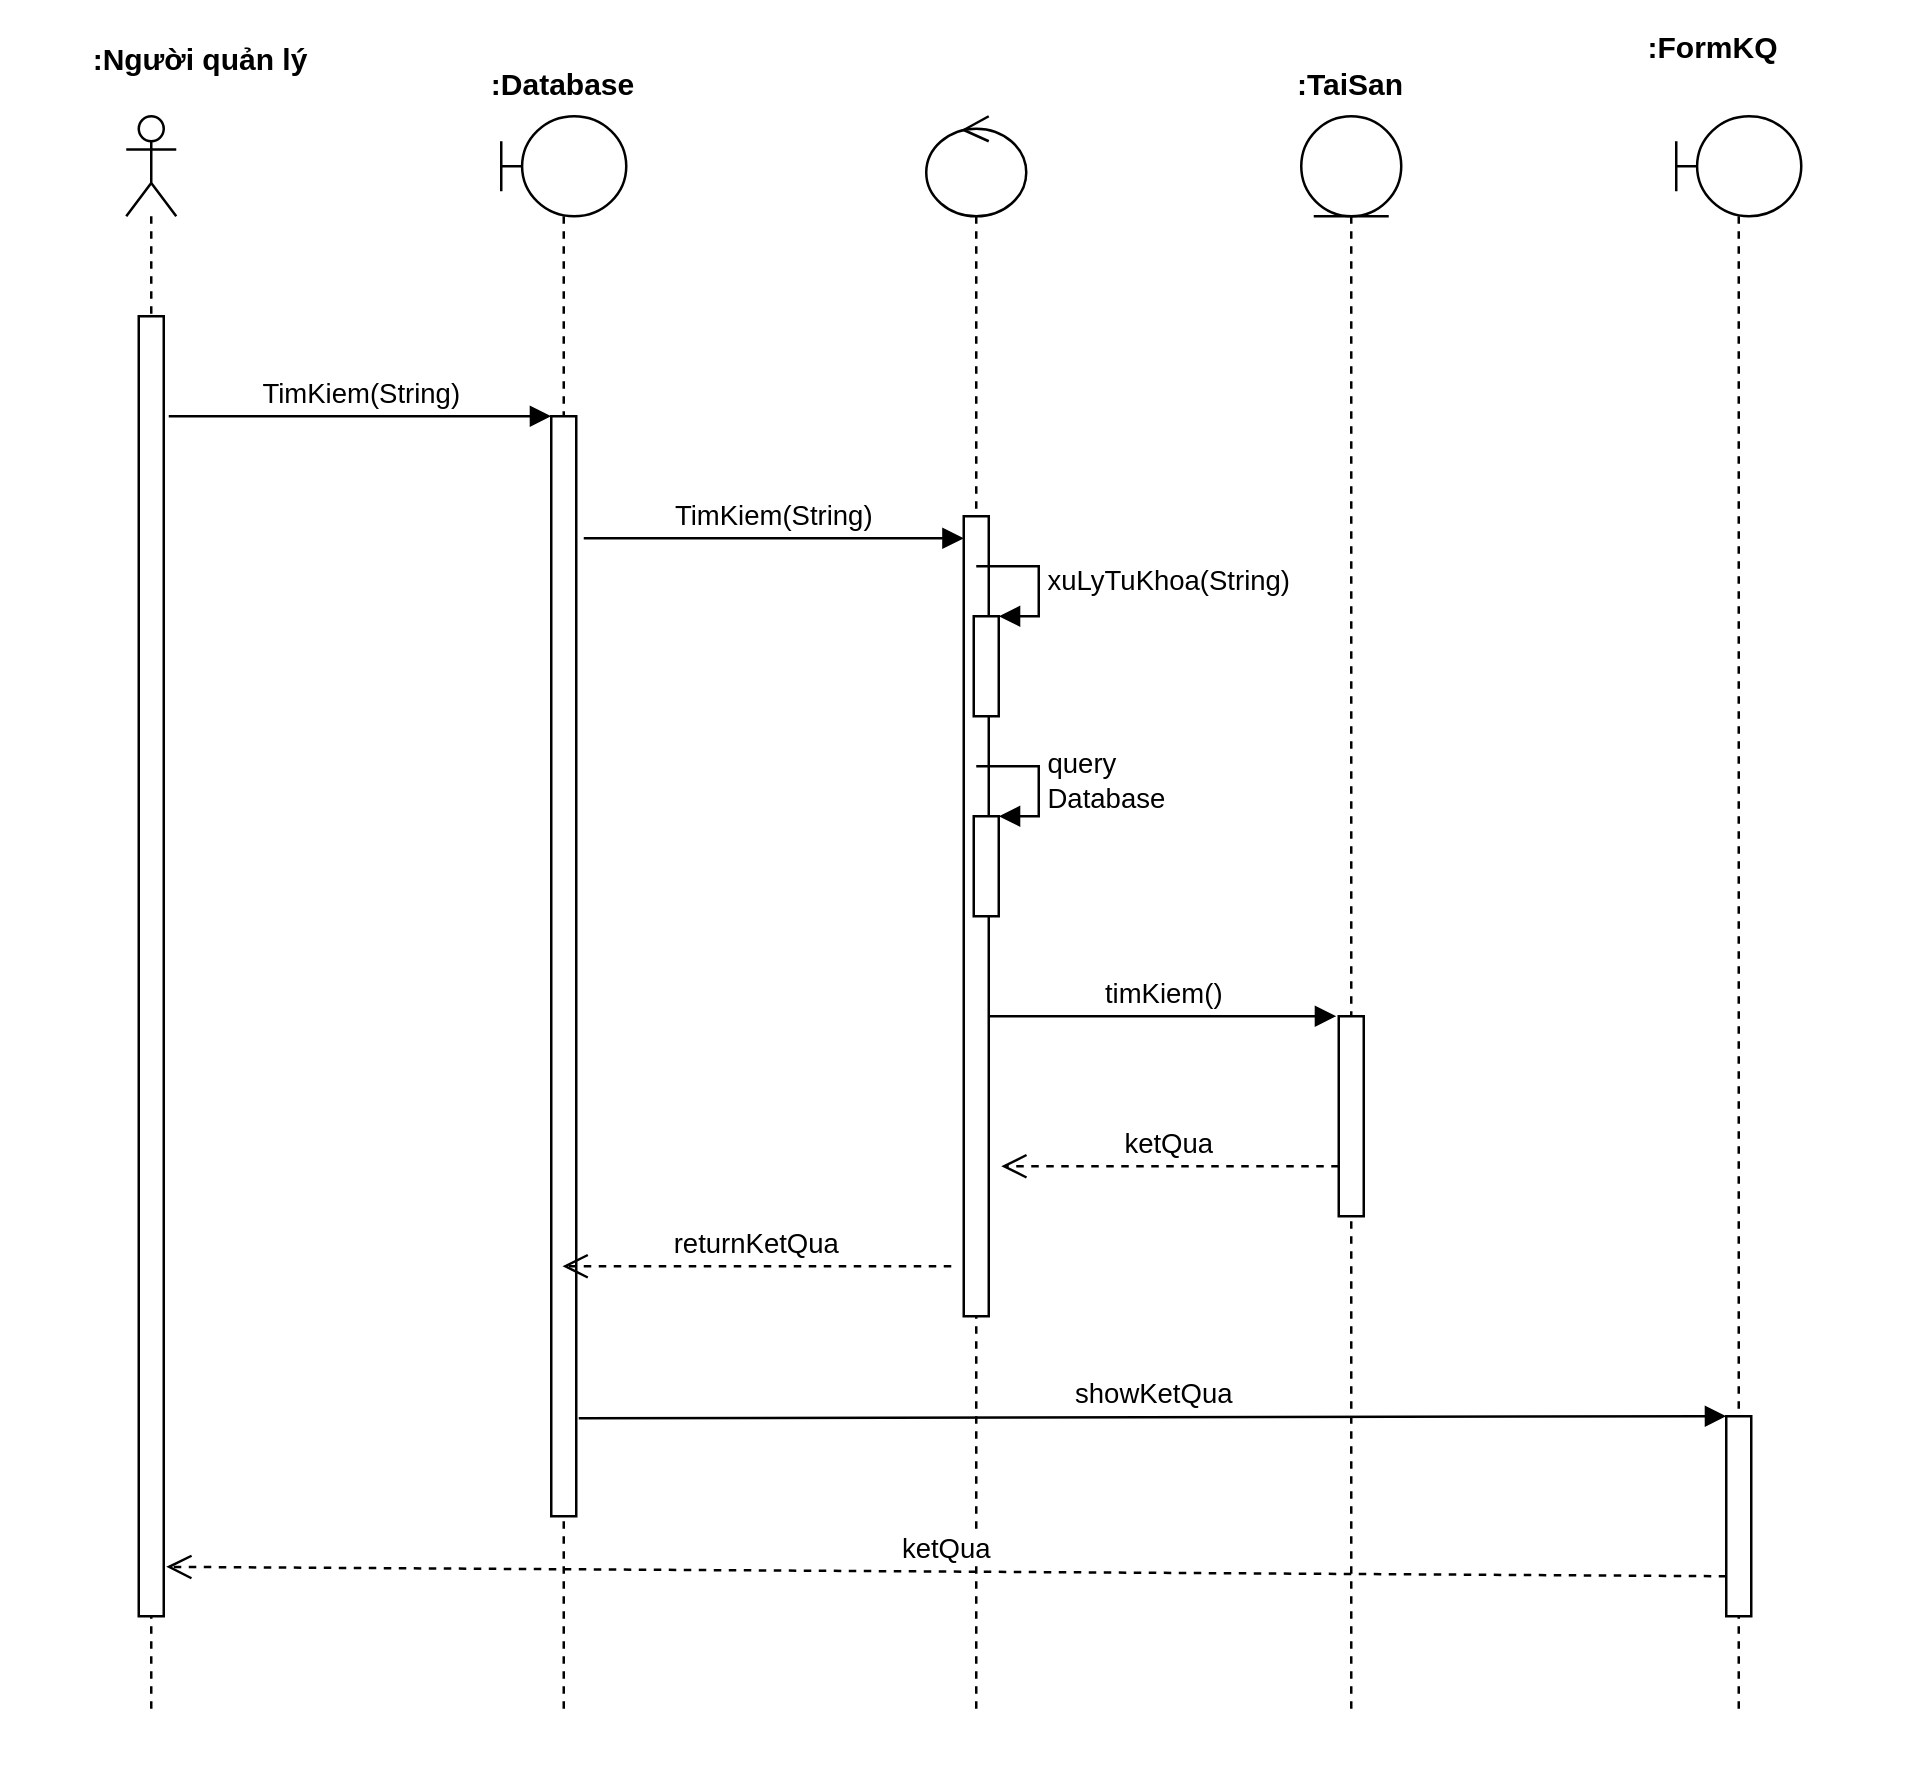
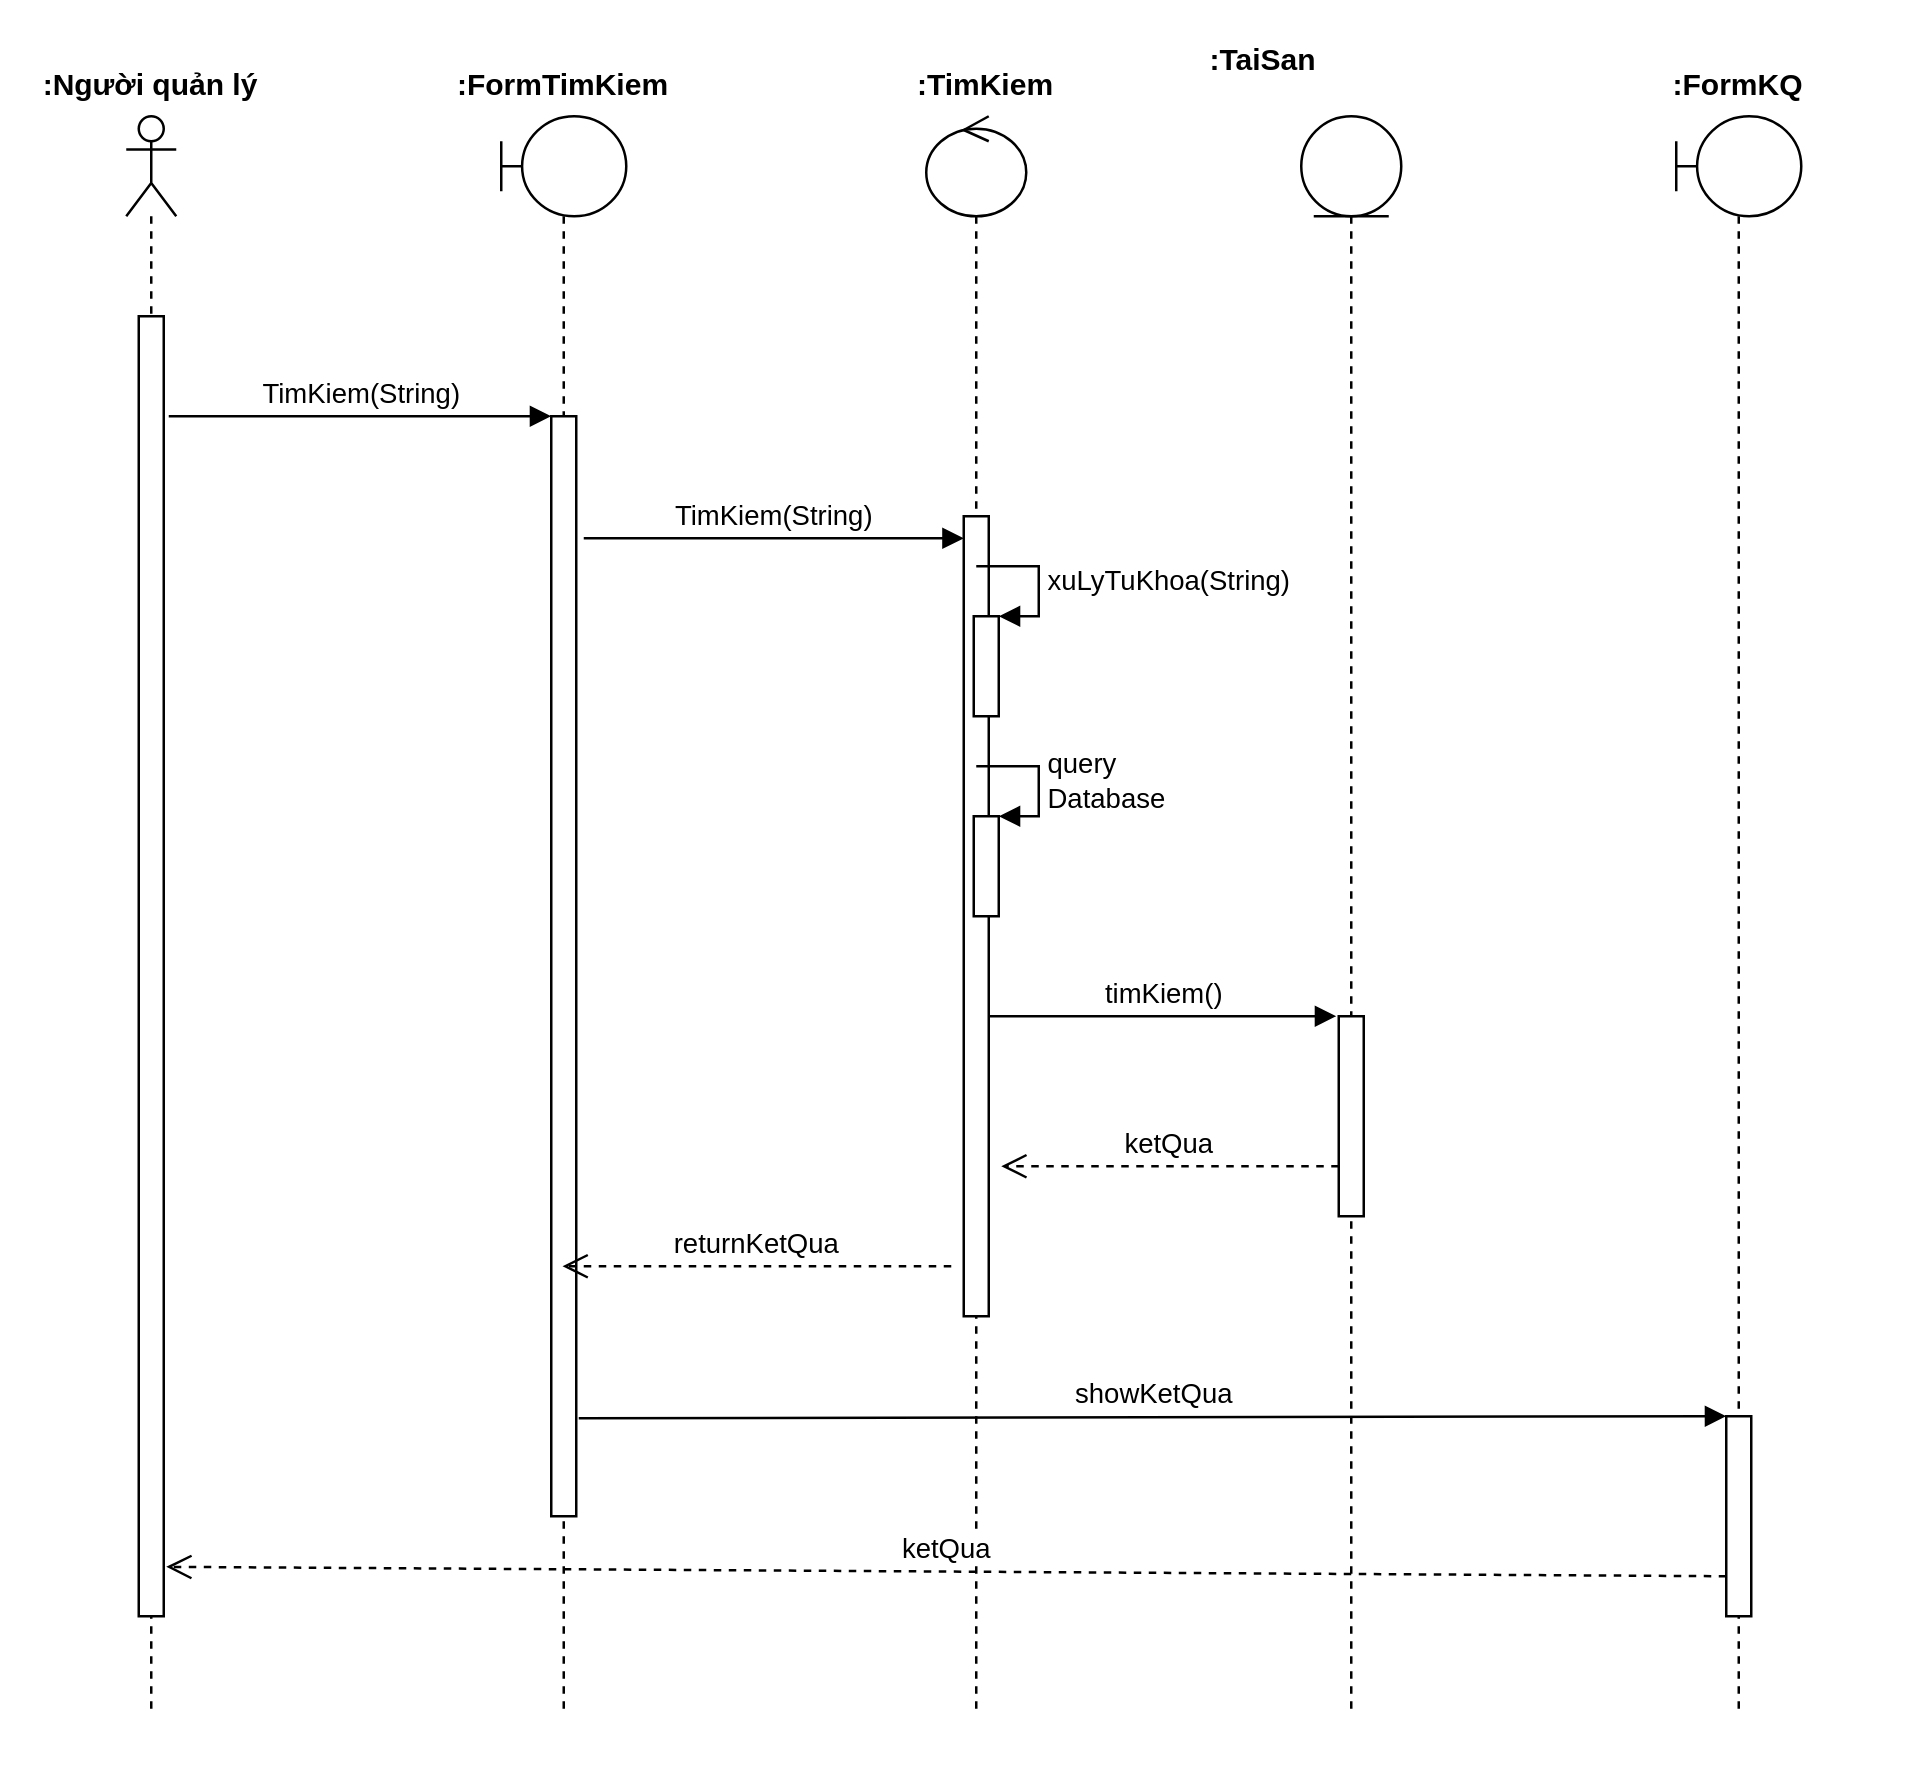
(1714, 46) -> (1739, 84)
(201, 59) -> (151, 84)
none -> (986, 84)
(1351, 84) -> (1264, 59)
(563, 85) -> (563, 85)
